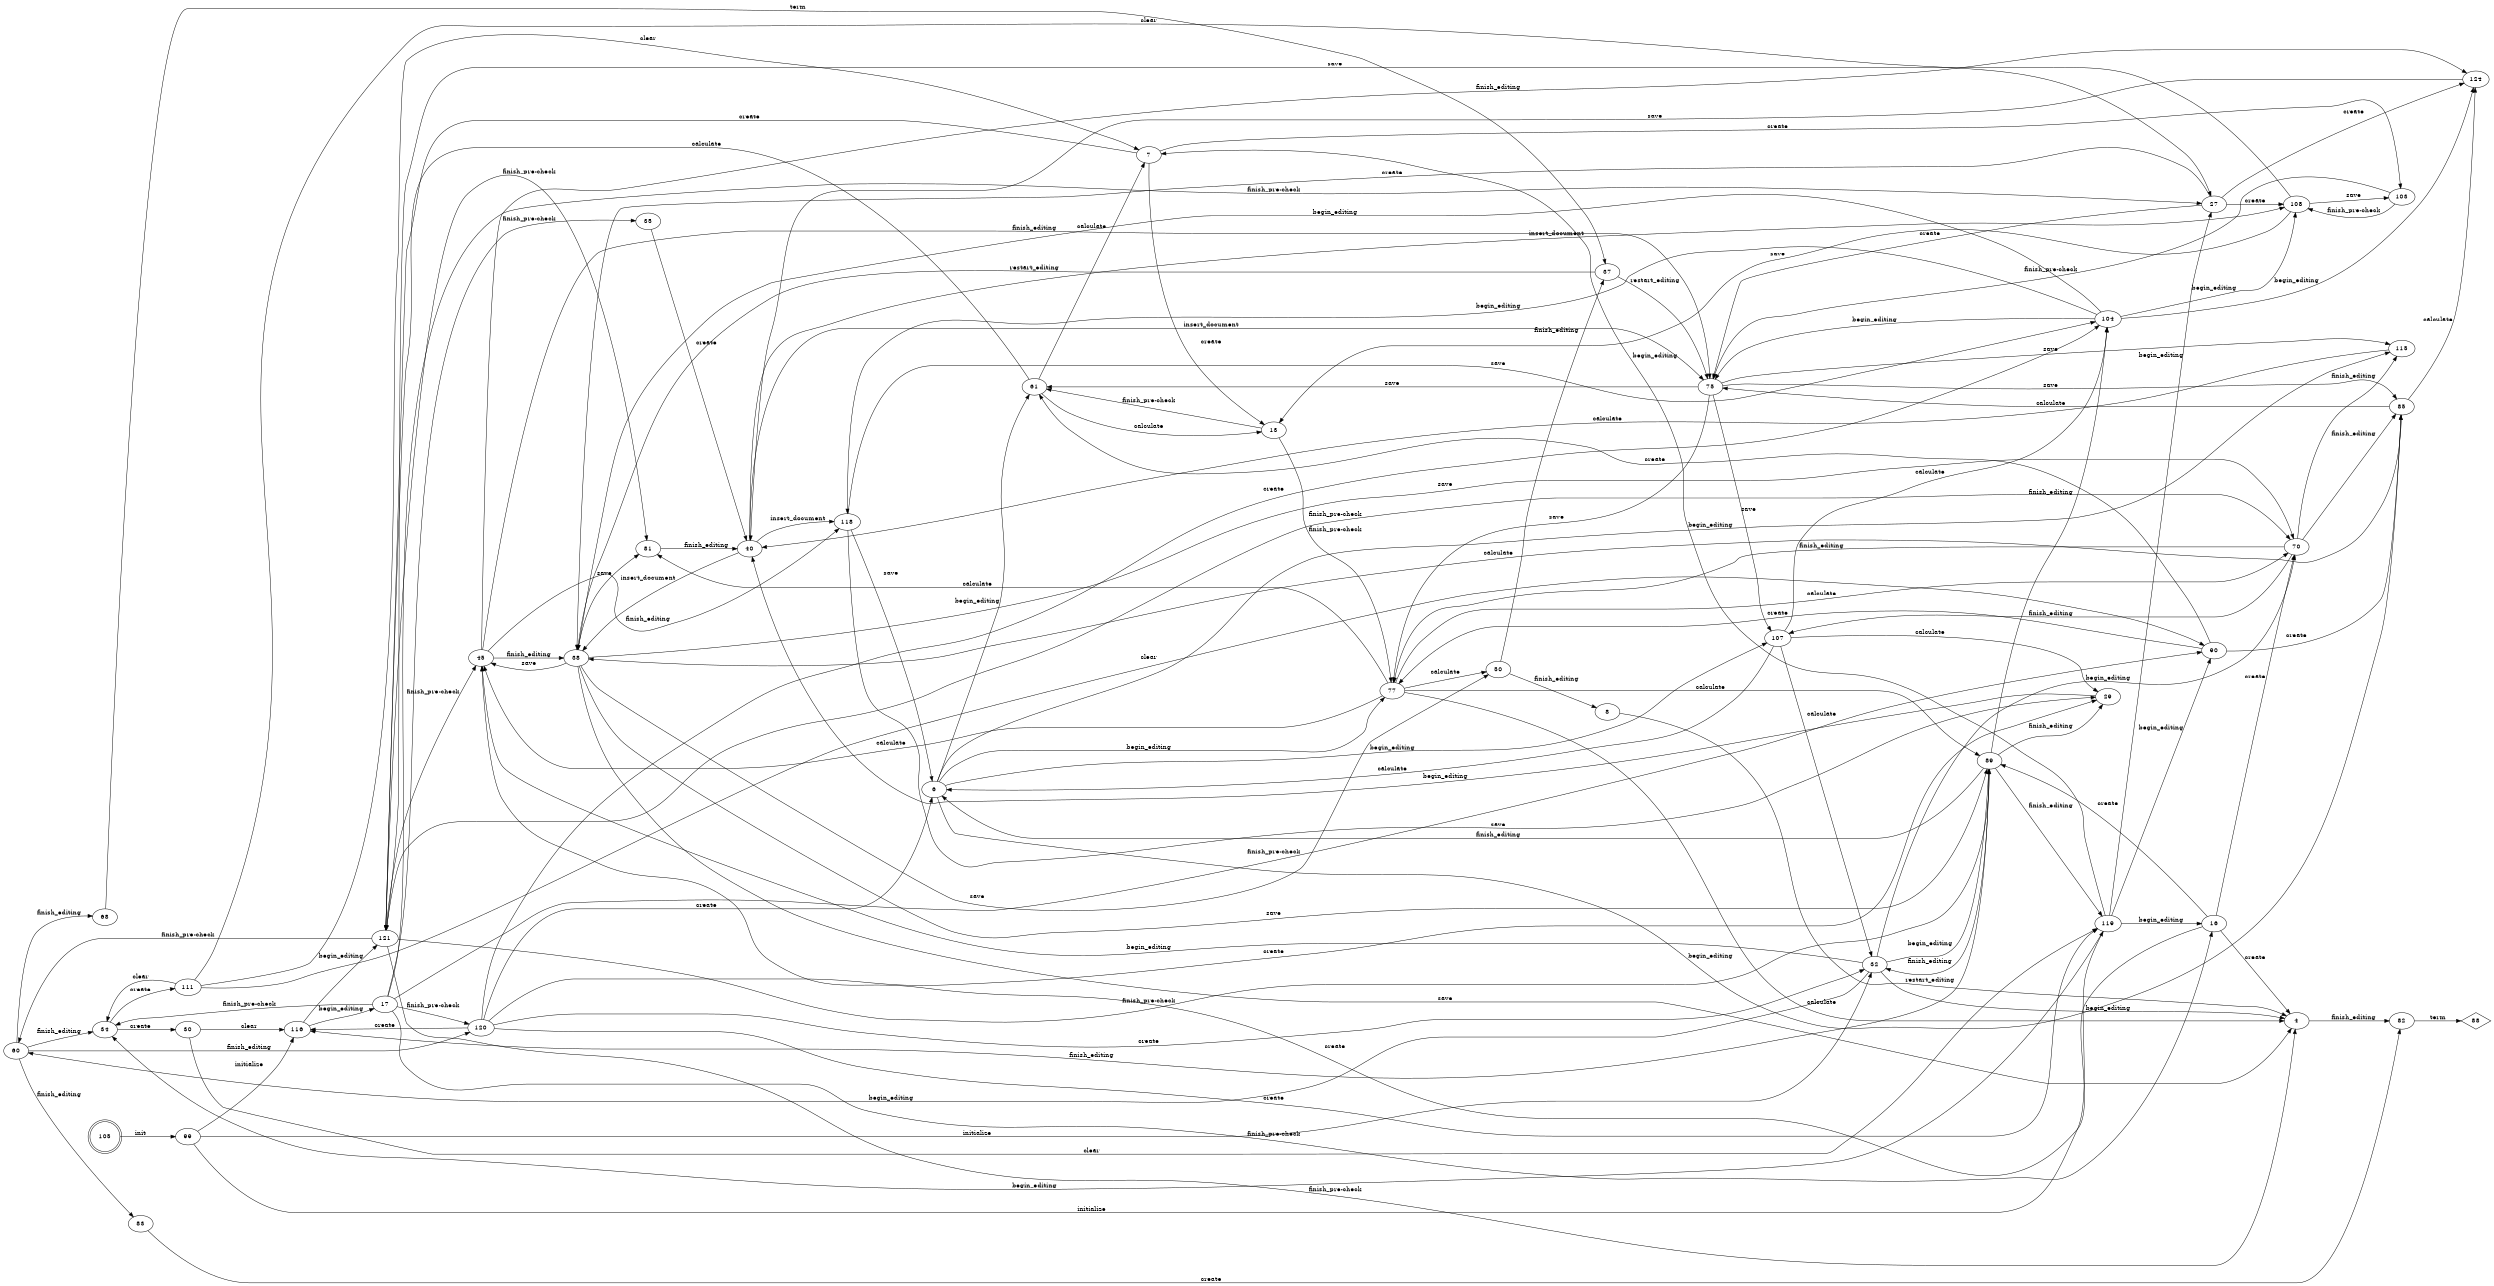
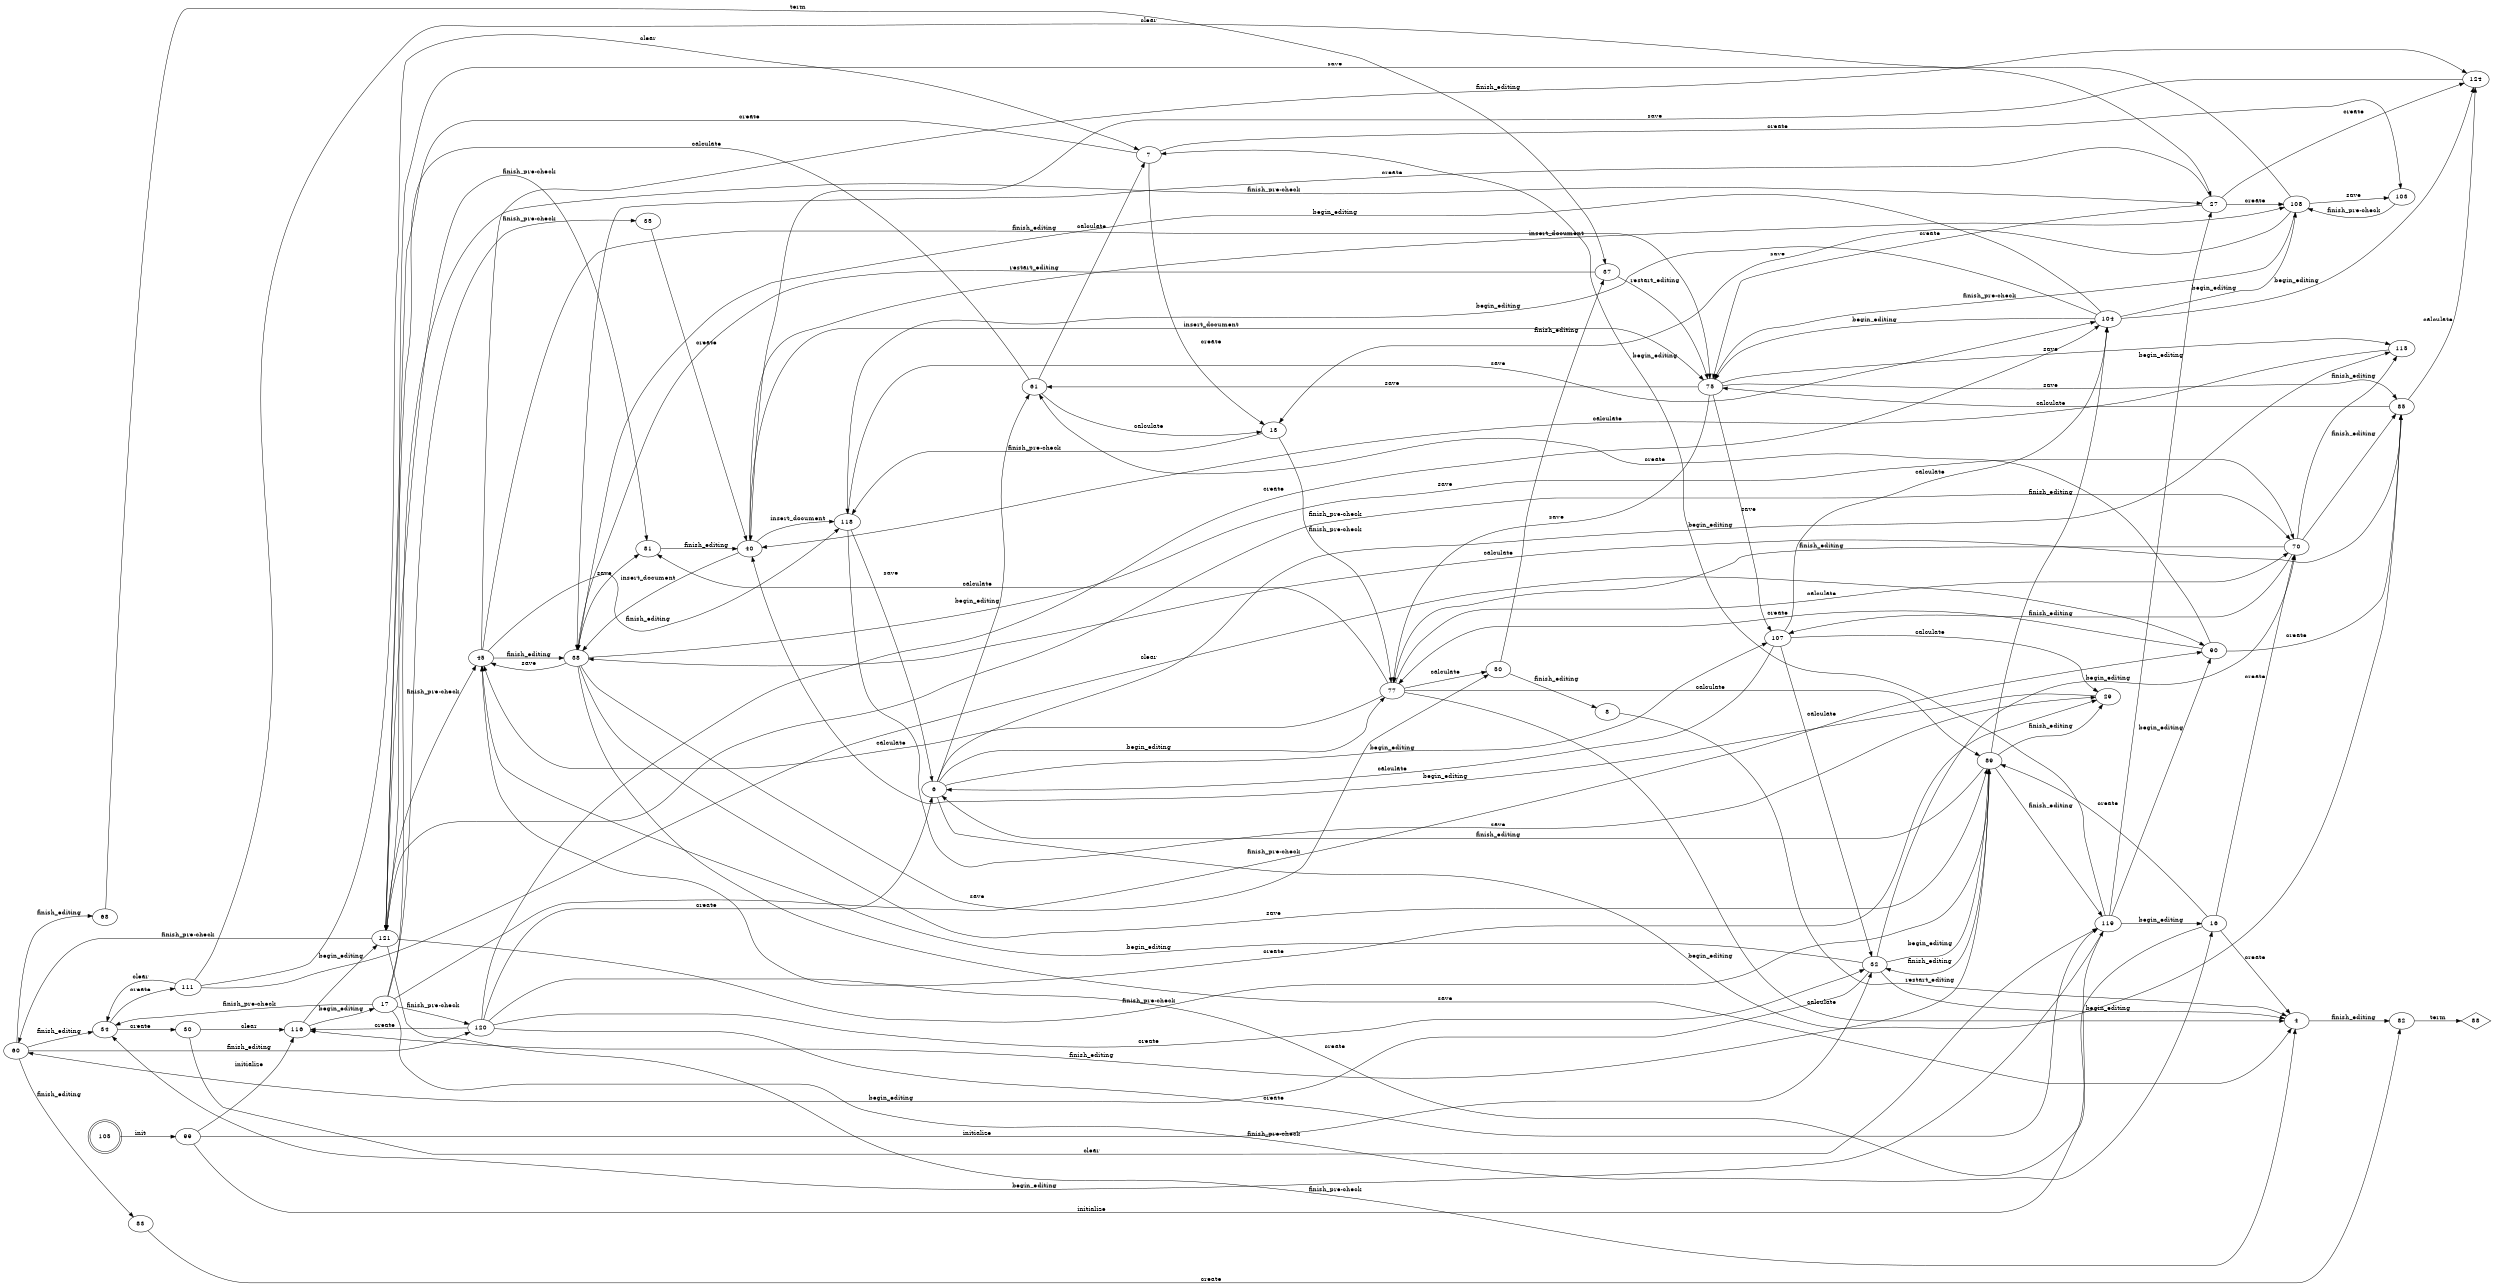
(2071, 273) -> (2013, 299)
(1156, 409) -> (1048, 451)
